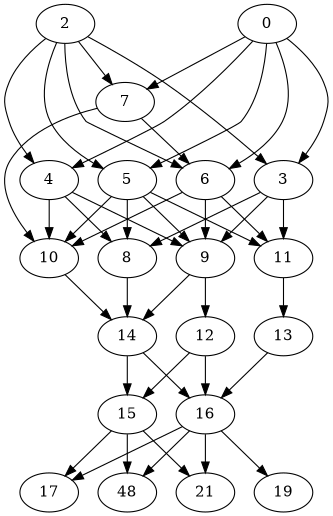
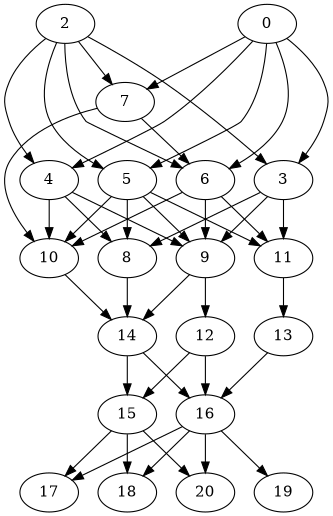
(127, 492) -> (127, 492)
(205, 492) -> (205, 492)
